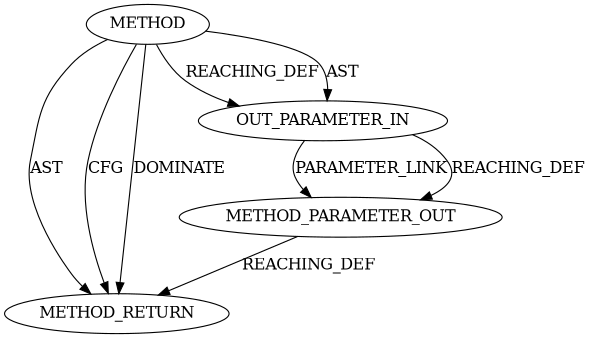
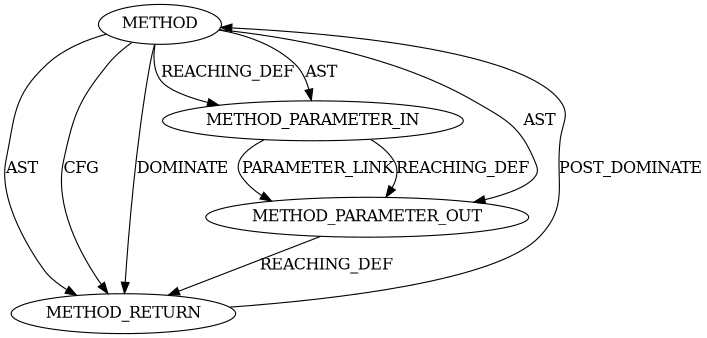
none -> (426, 78)
(323, 121) -> (313, 121)
none -> (559, 161)
